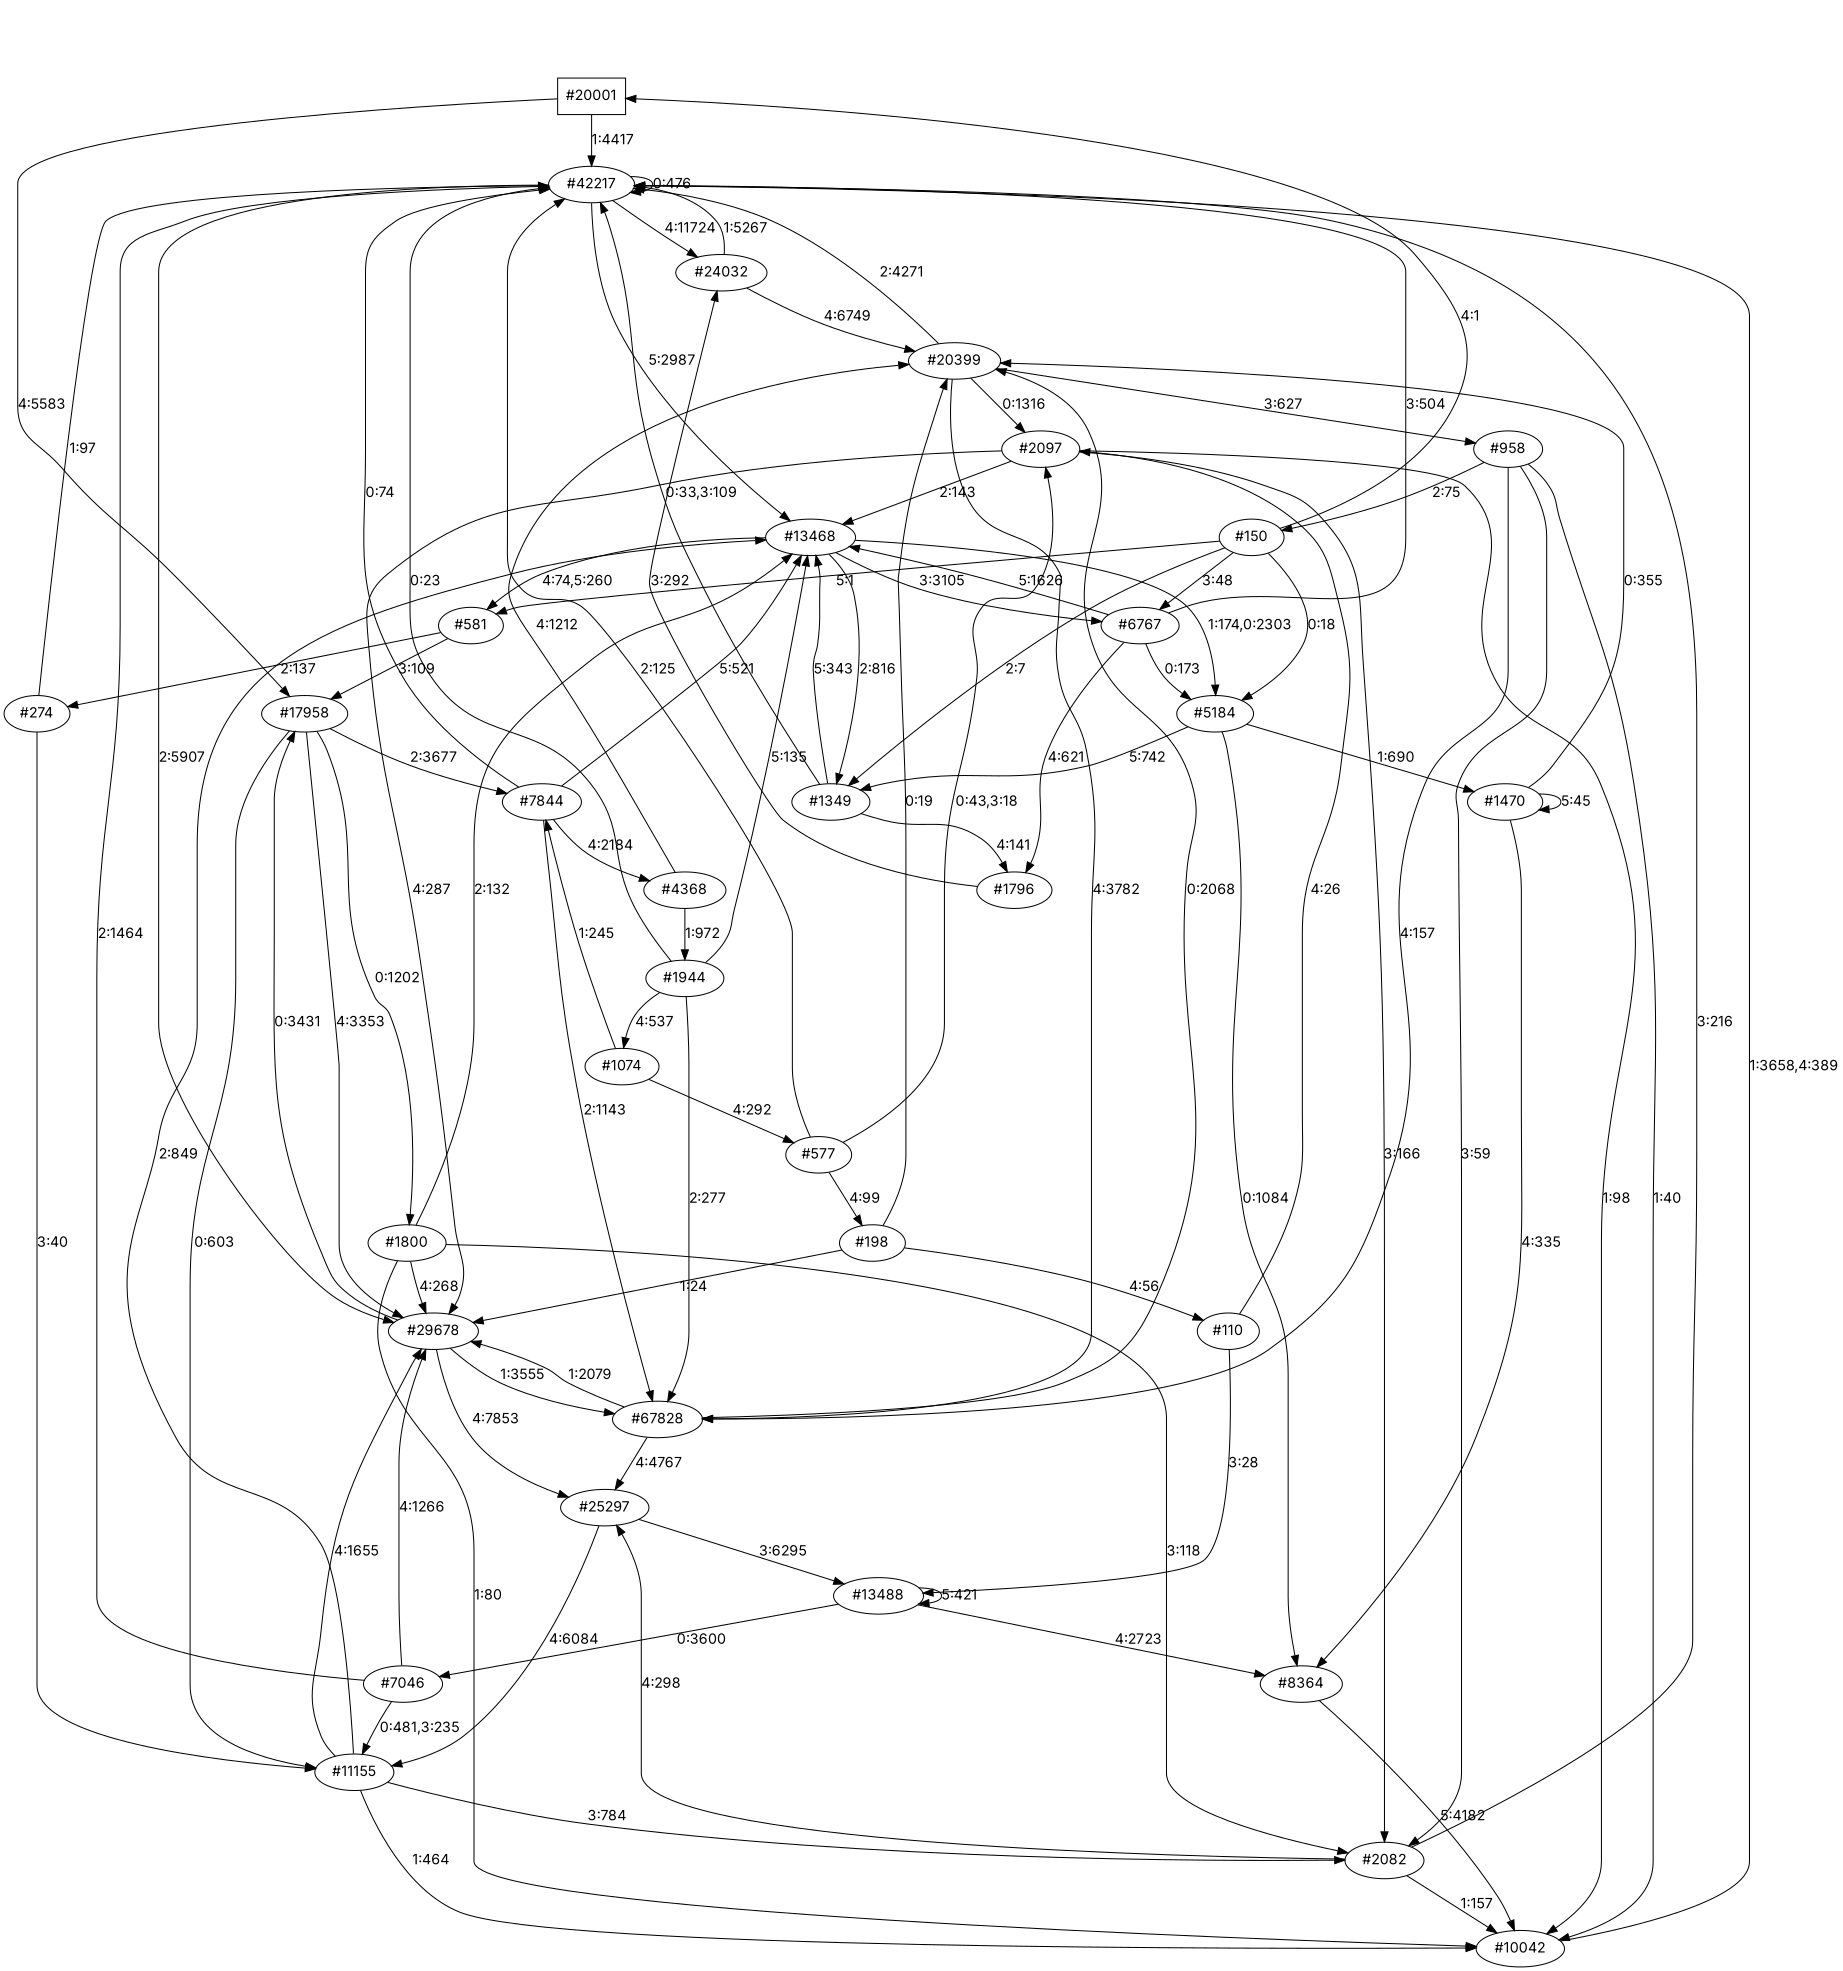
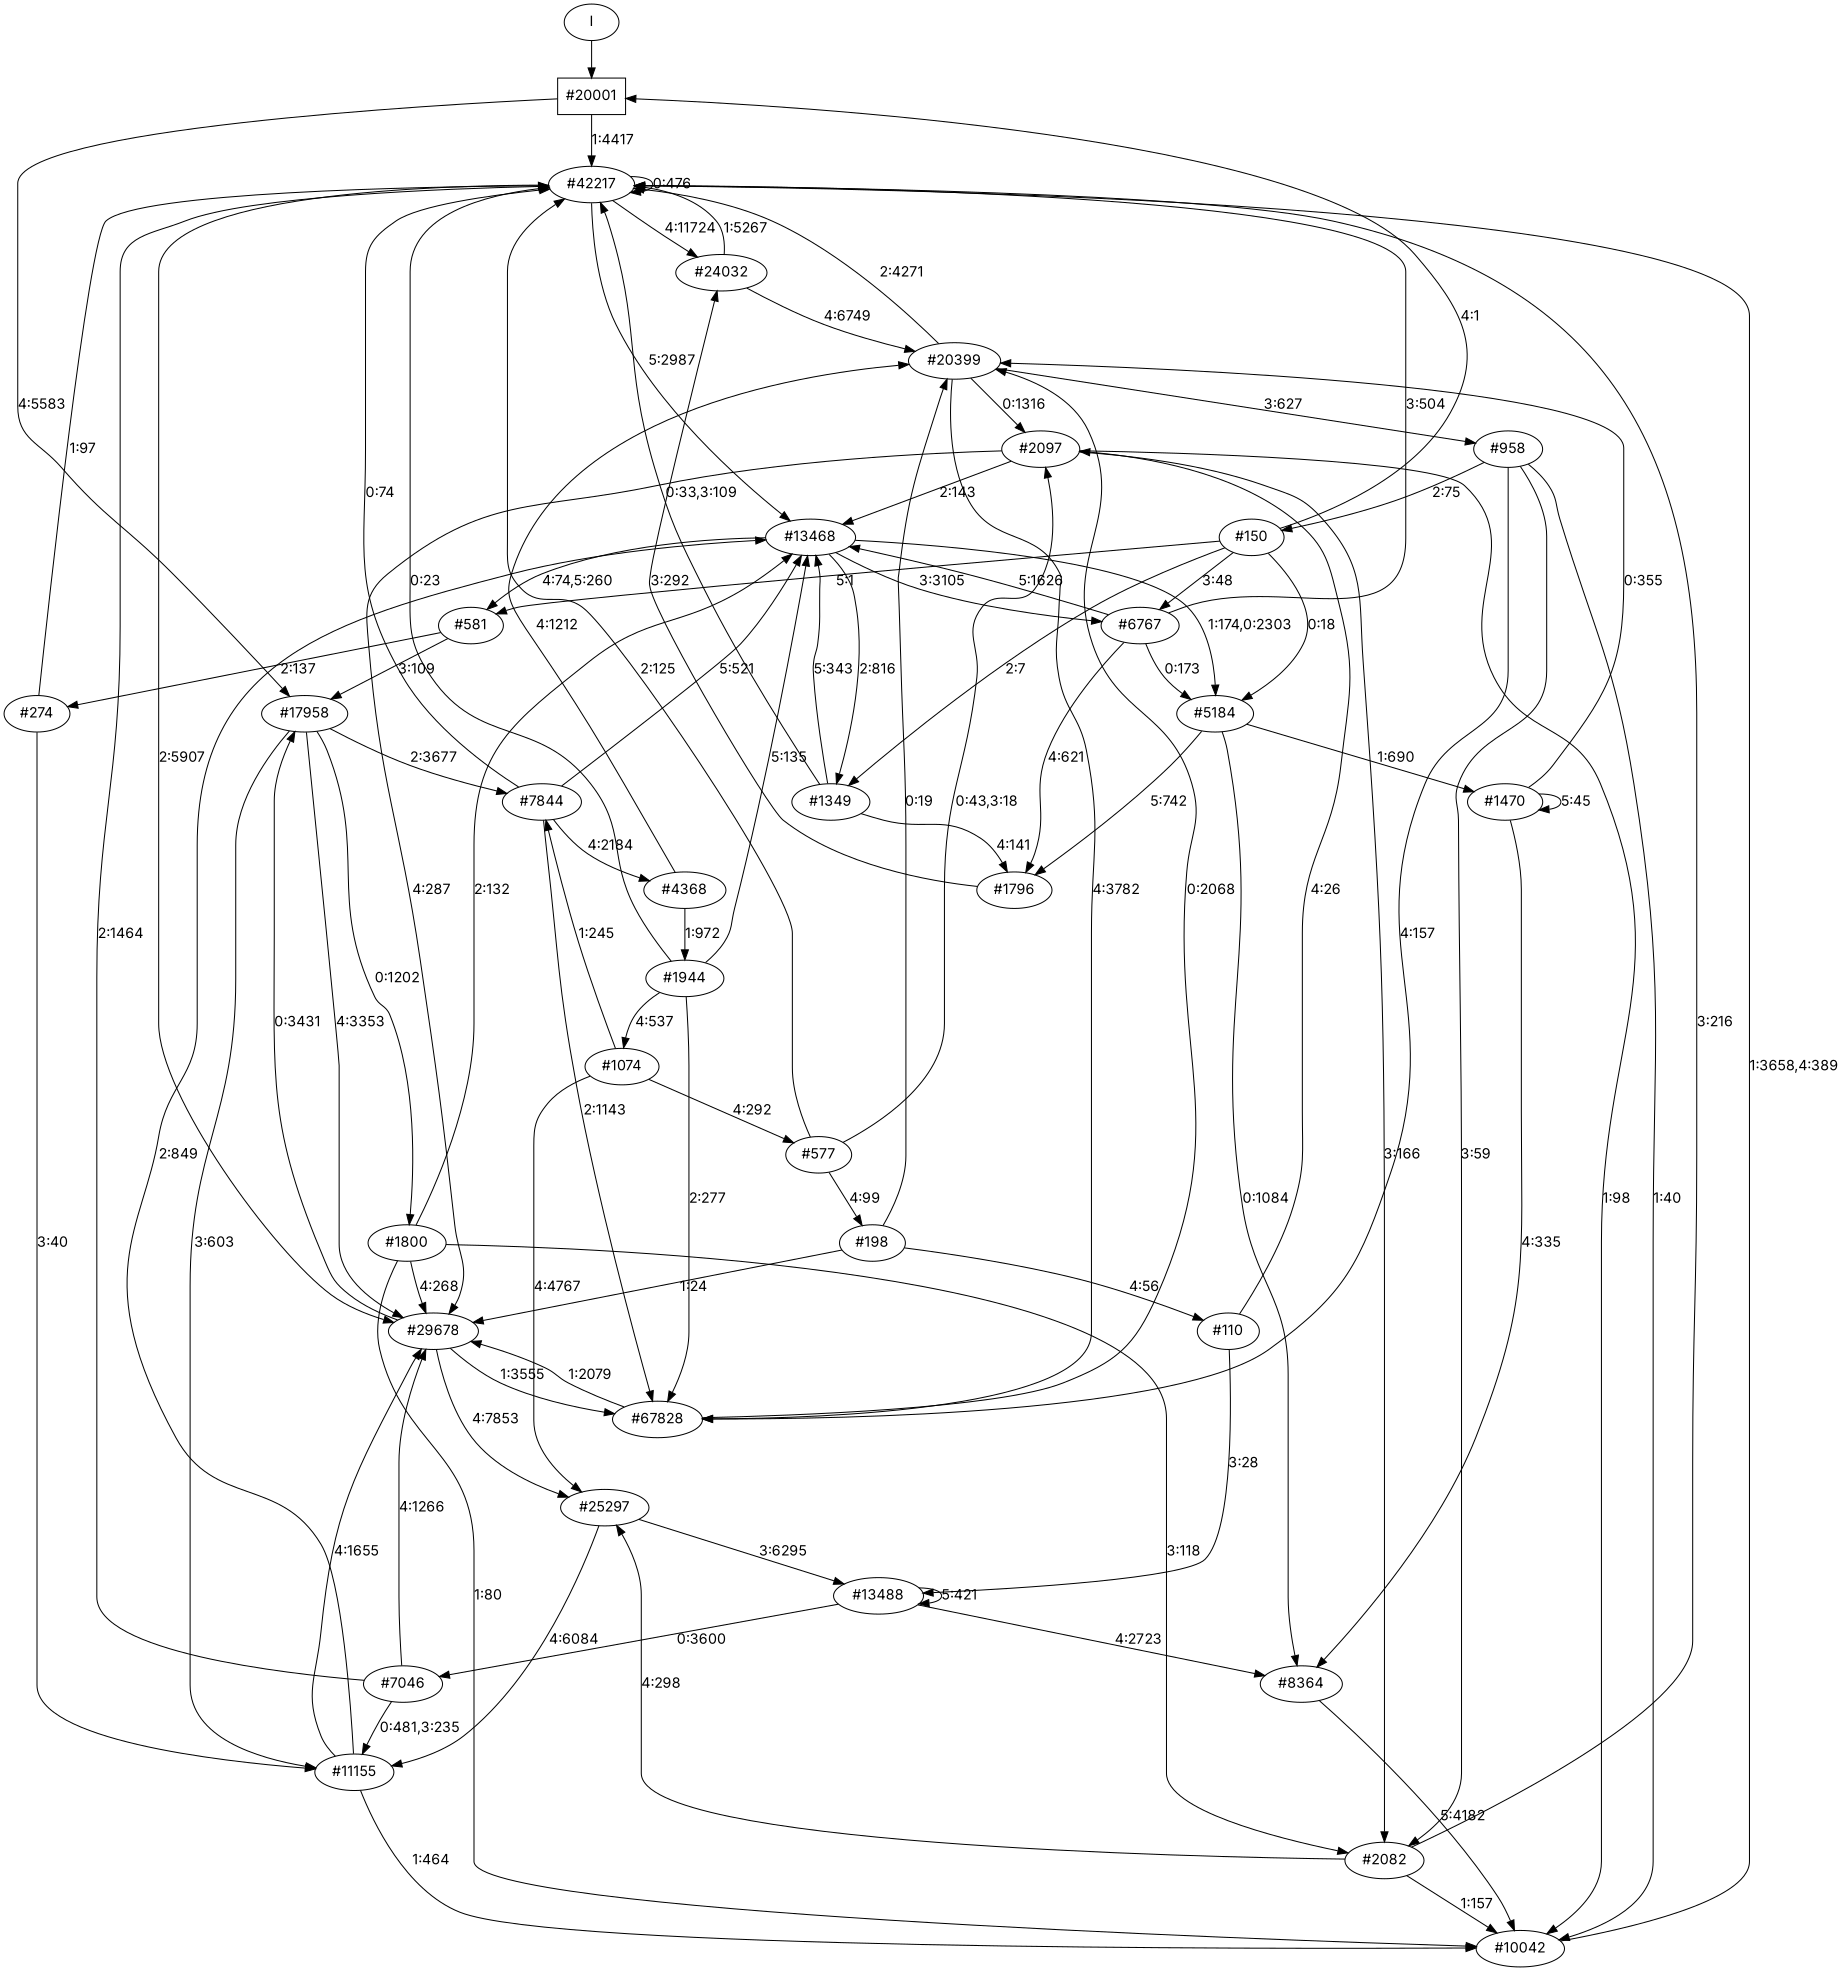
none -> (592, 22)
(1033, 775) -> (1127, 805)
(214, 1243) -> (214, 1243)
(634, 1459) -> (534, 1274)
(858, 1848) -> none
